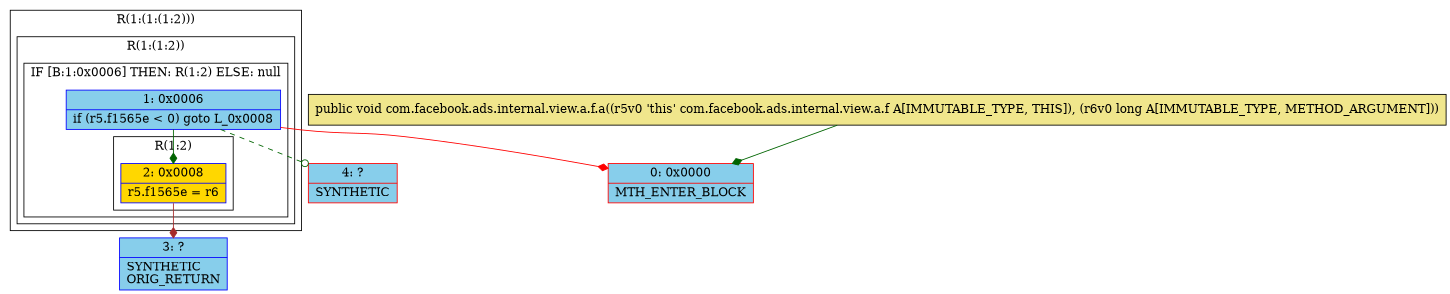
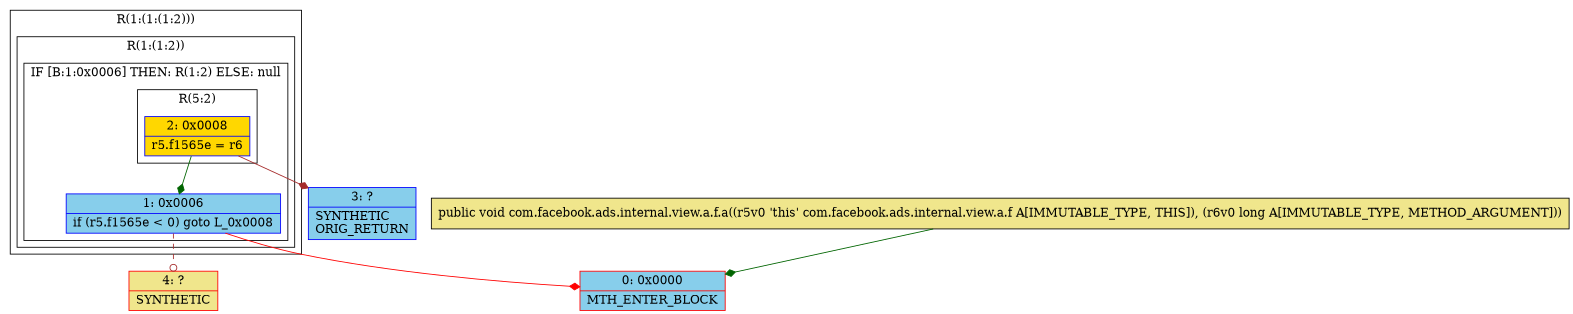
(173, 142) -> (187, 170)
(173, 146) -> (197, 100)
(261, 146) -> (173, 249)
(353, 183) -> (173, 291)
